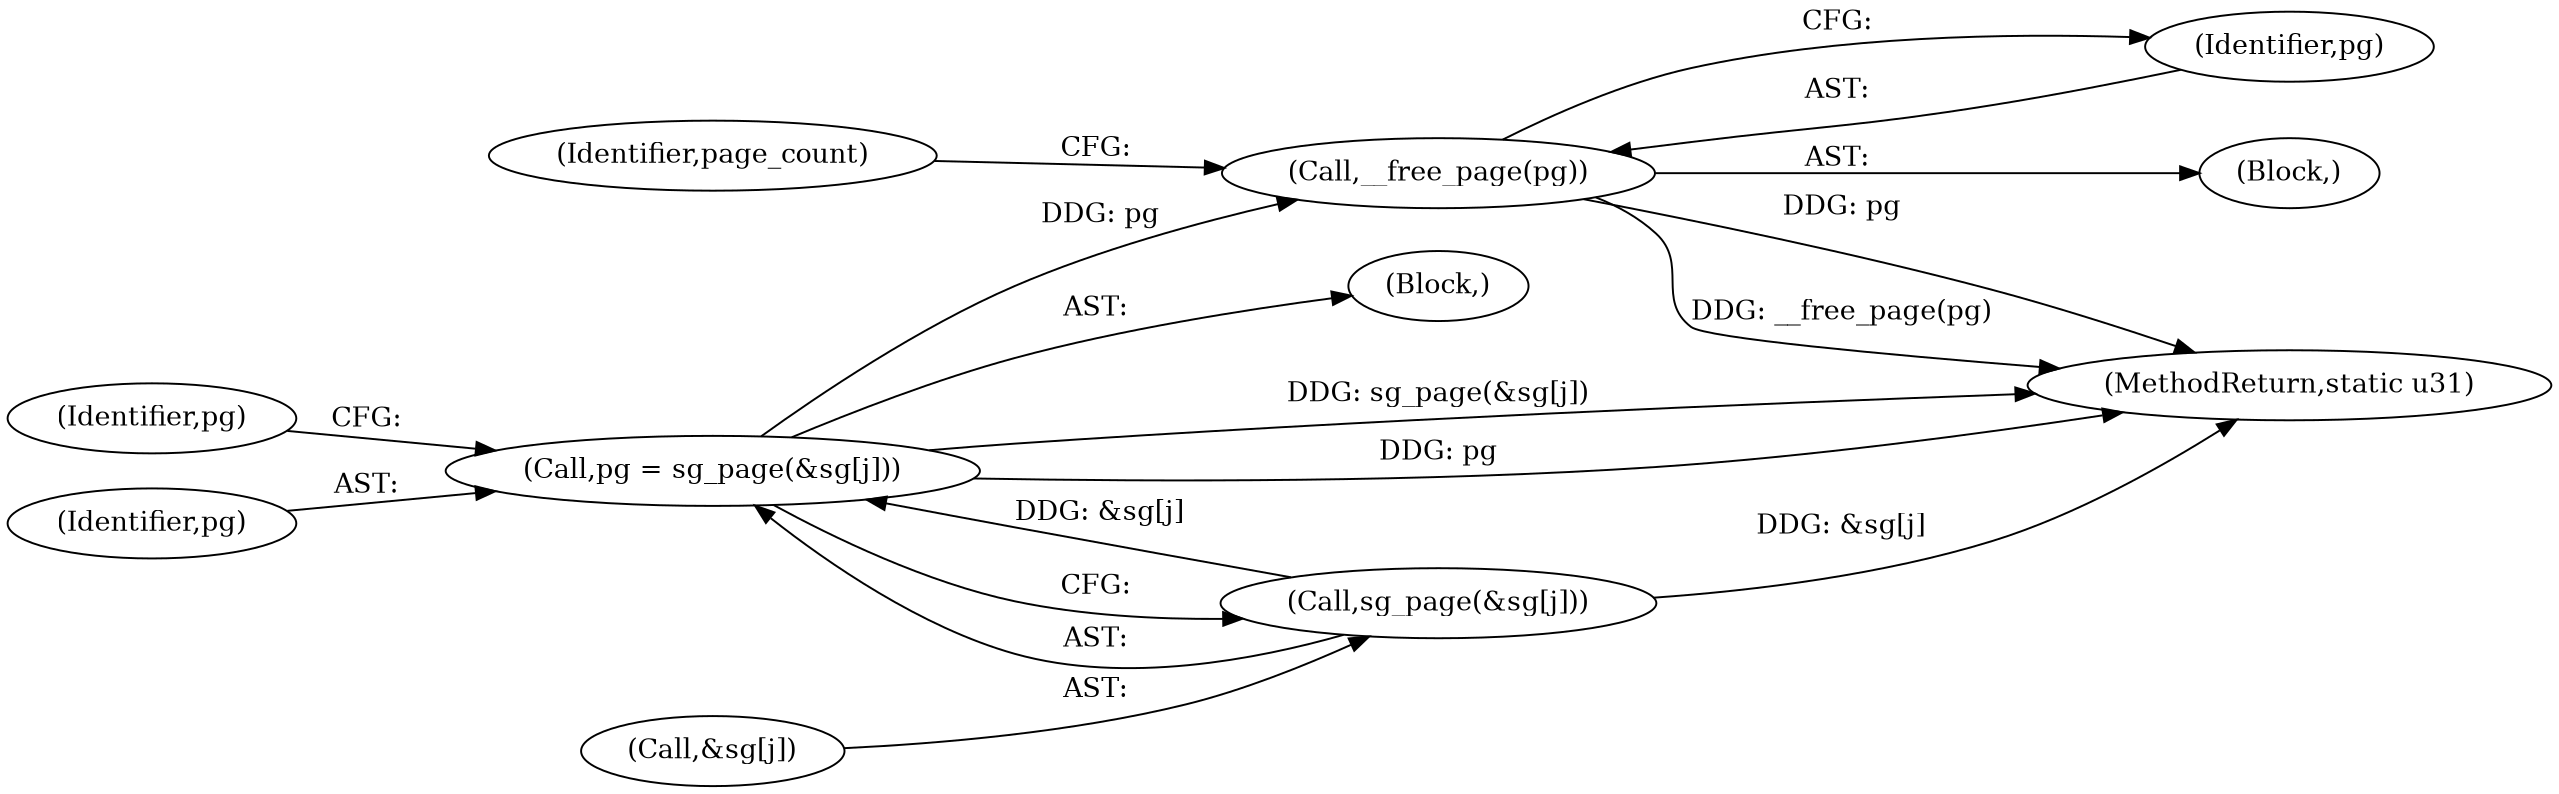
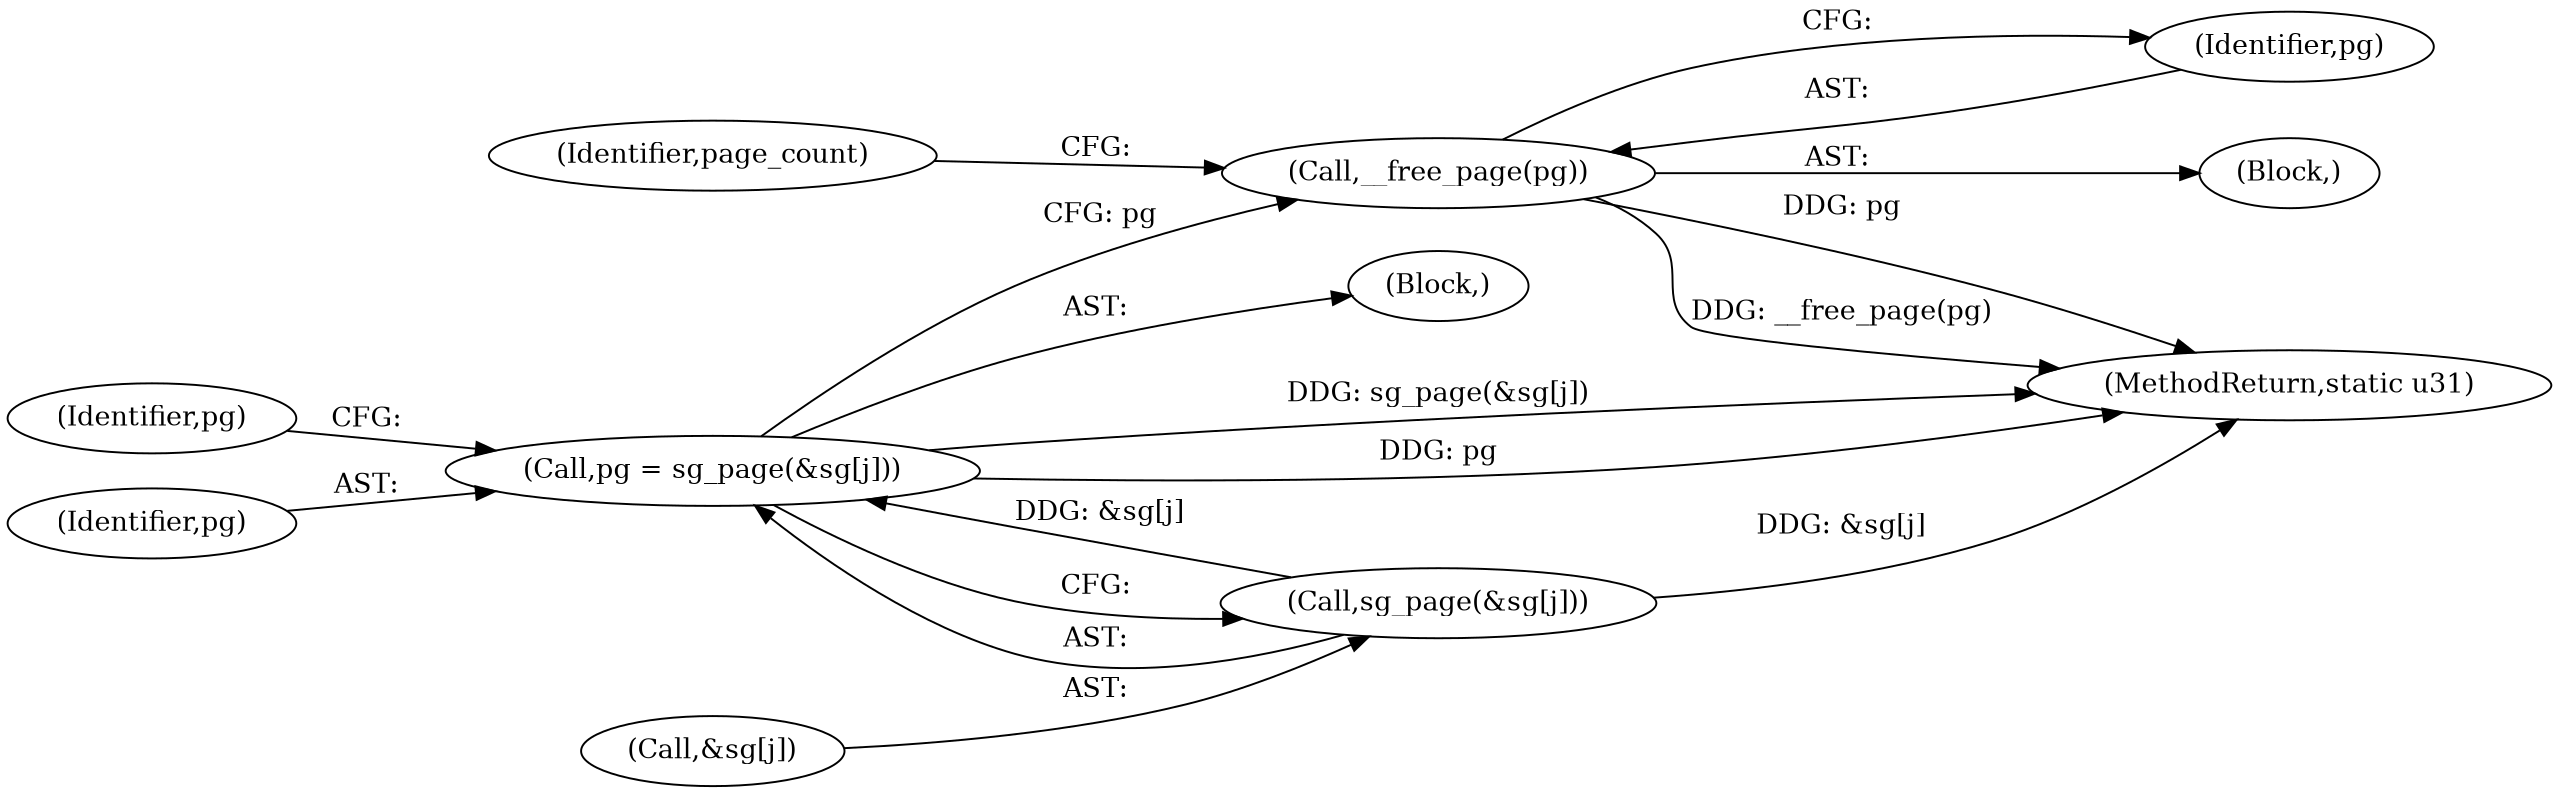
(1100, 215) -> (1100, 215)
